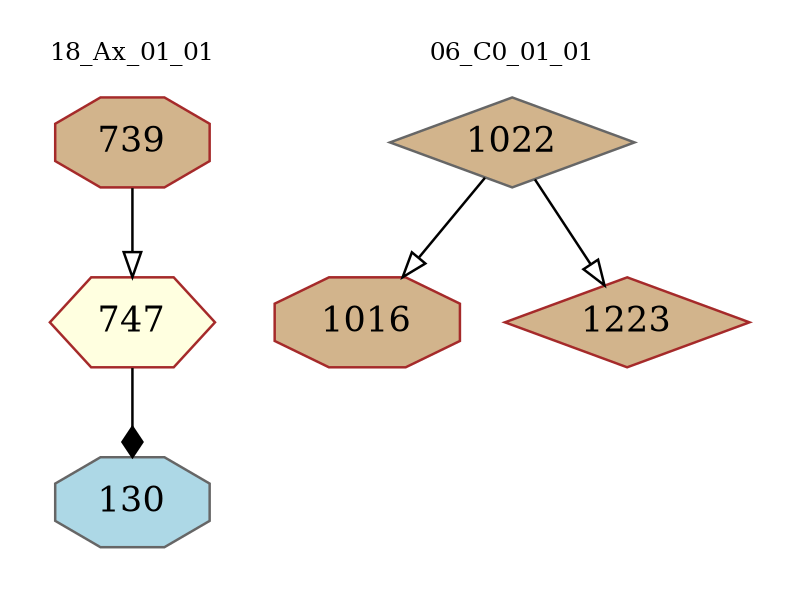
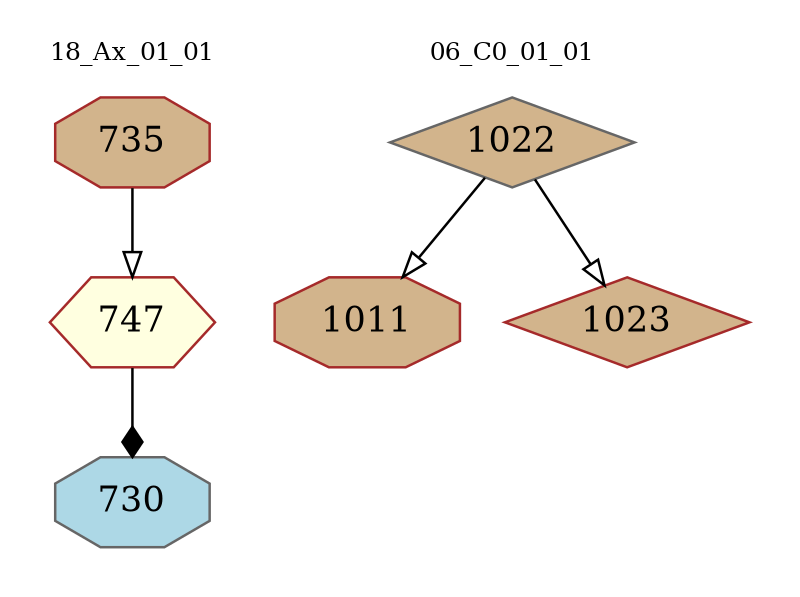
(132, 142) -> (132, 142)
(367, 322) -> (367, 322)
(627, 322) -> (627, 322)
(132, 502) -> (132, 502)
